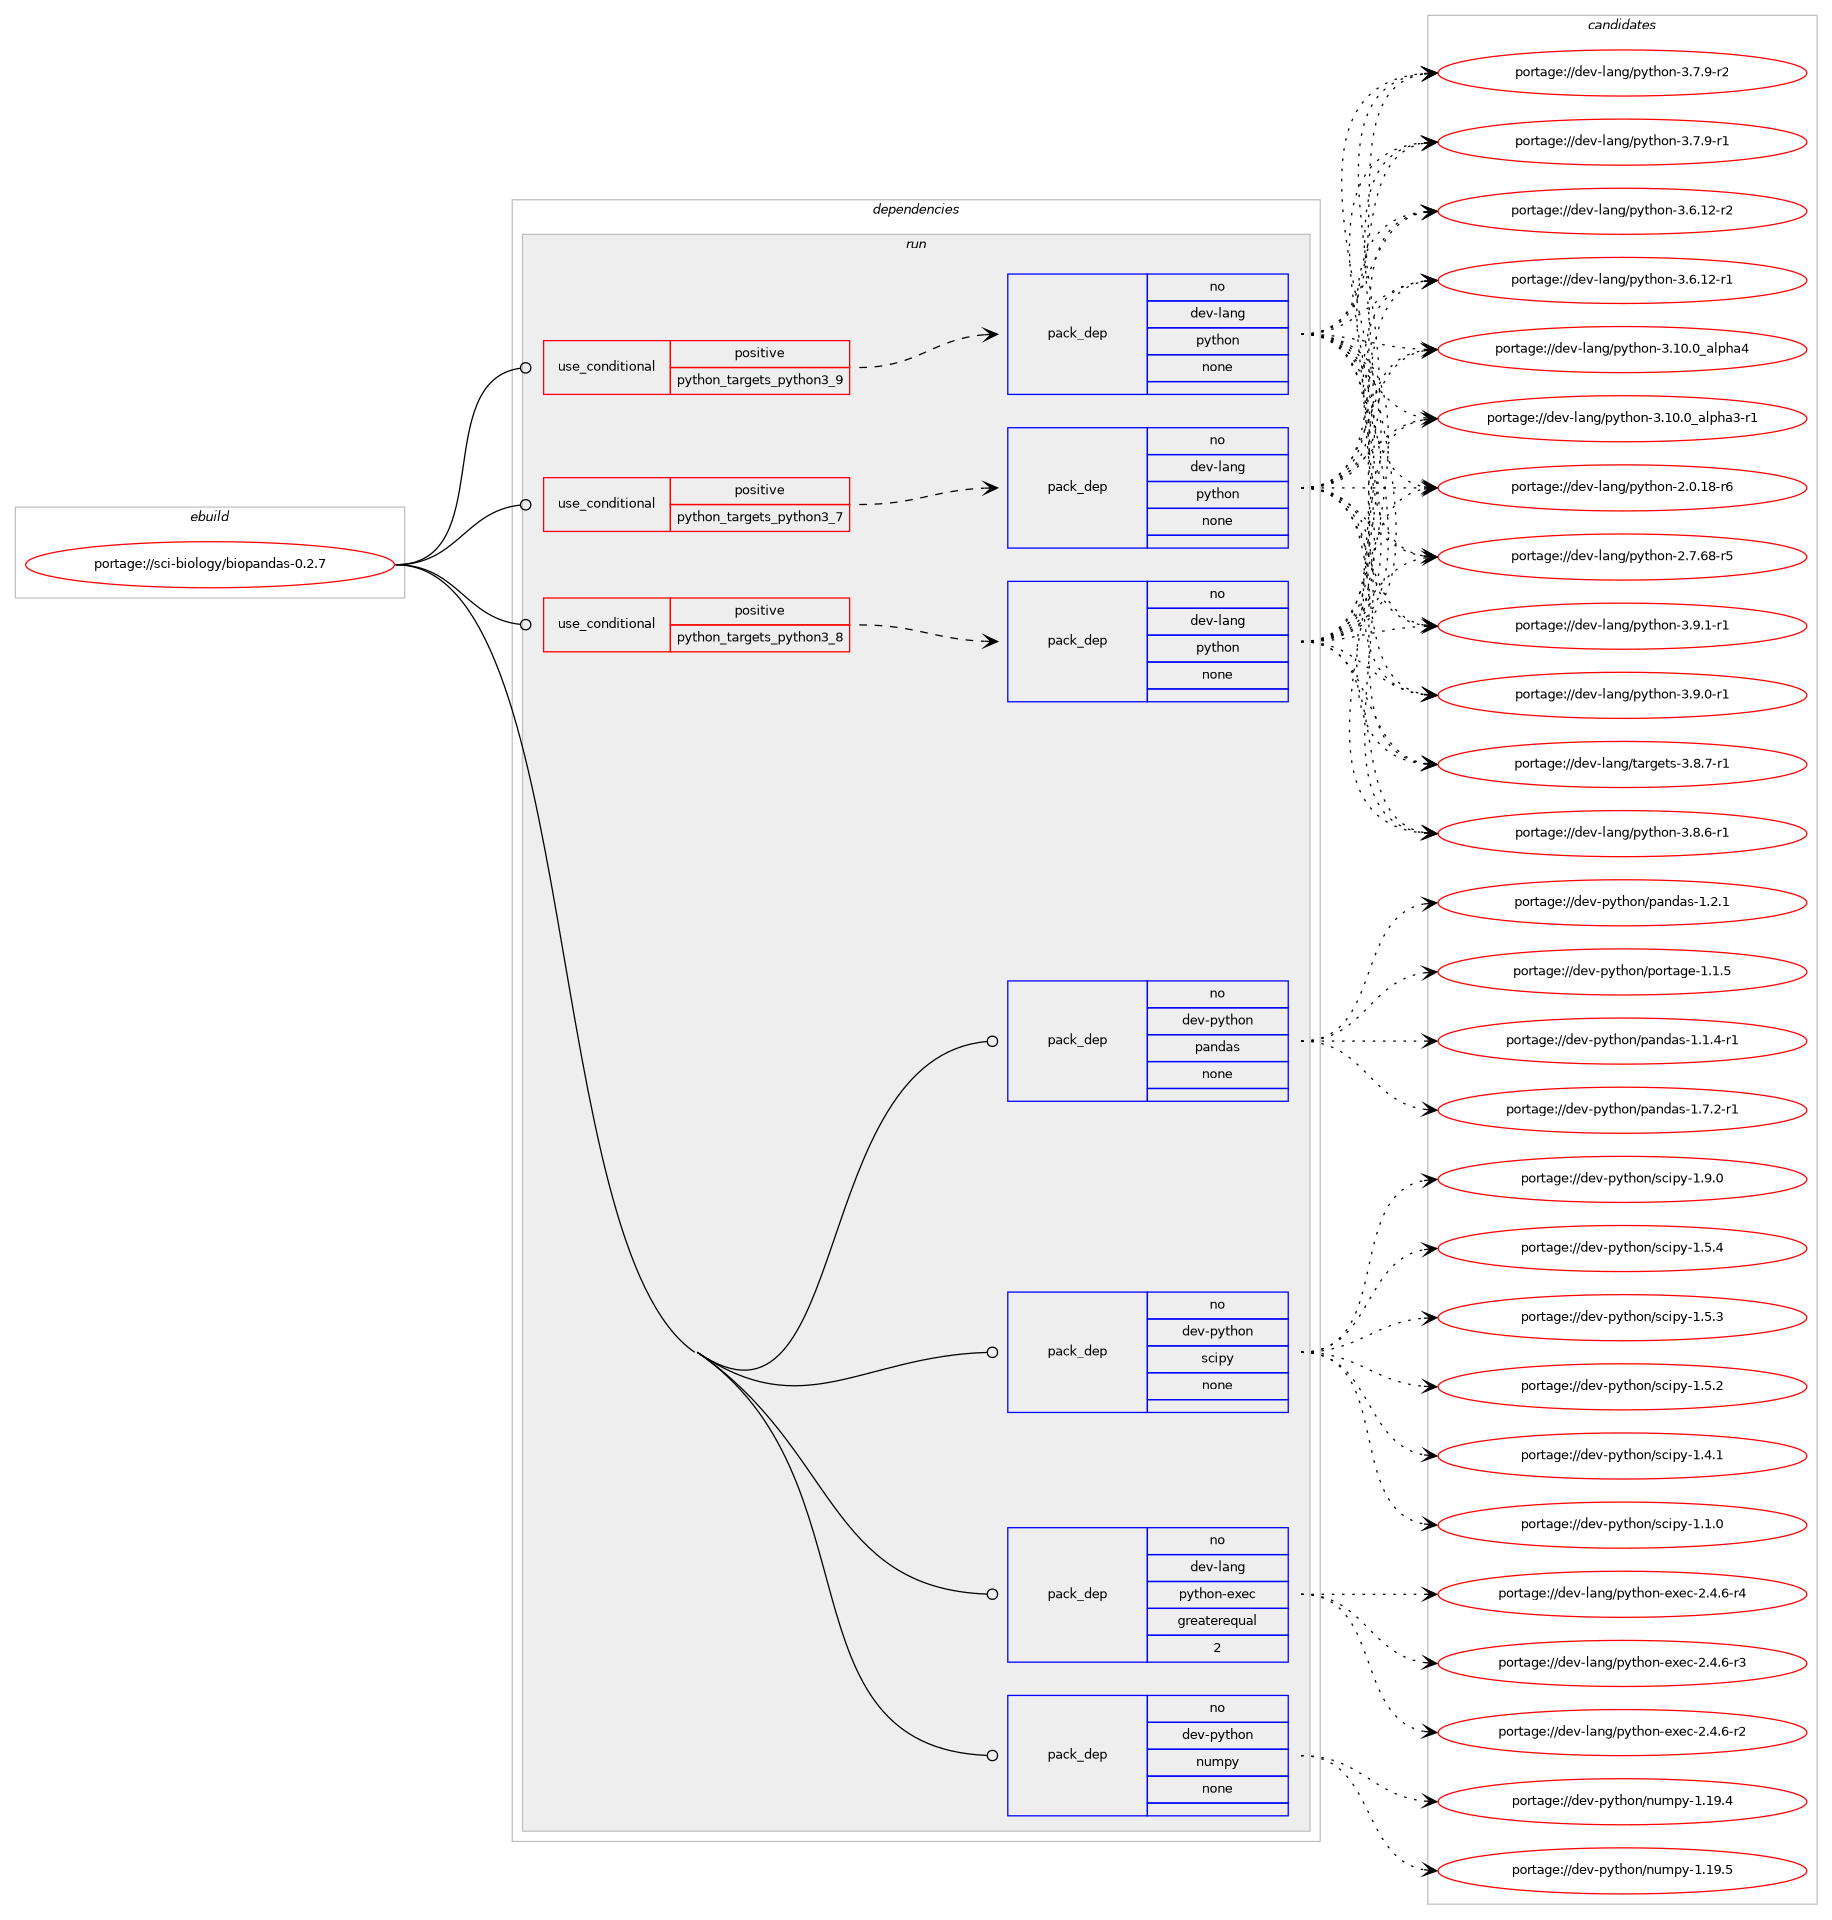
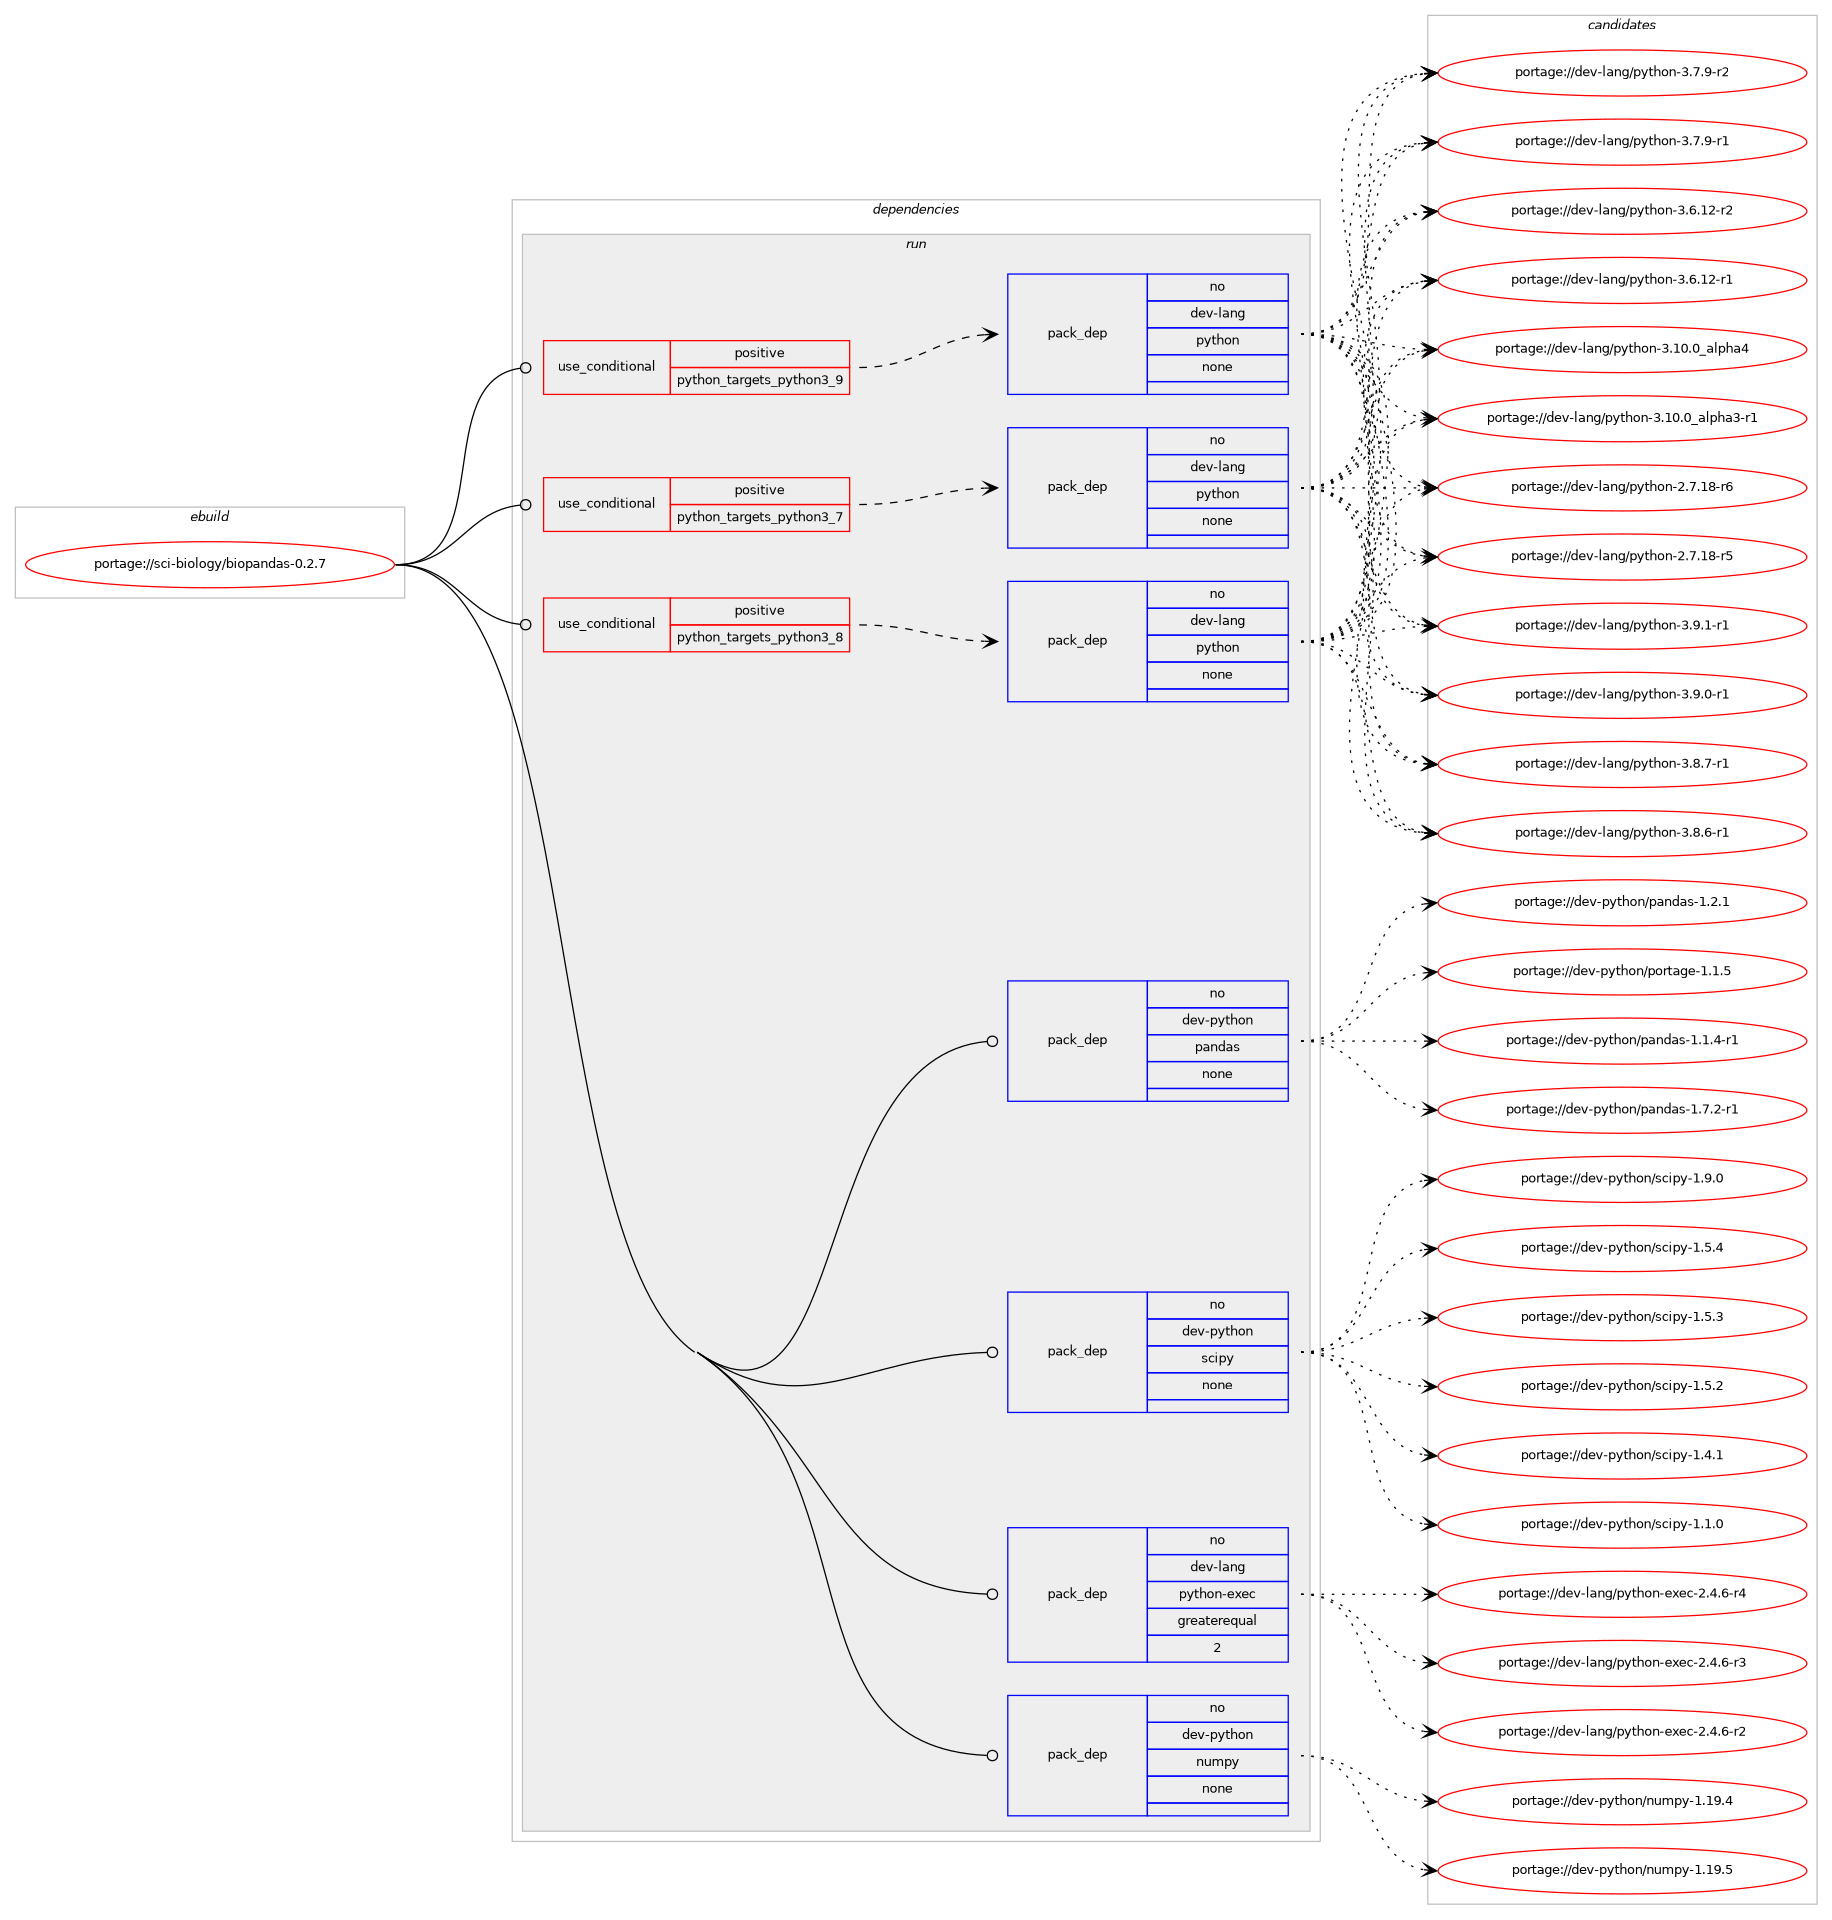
(1622, 488) -> (1622, 488)
(1622, 557) -> (1622, 557)
(1622, 764) -> (1622, 764)
